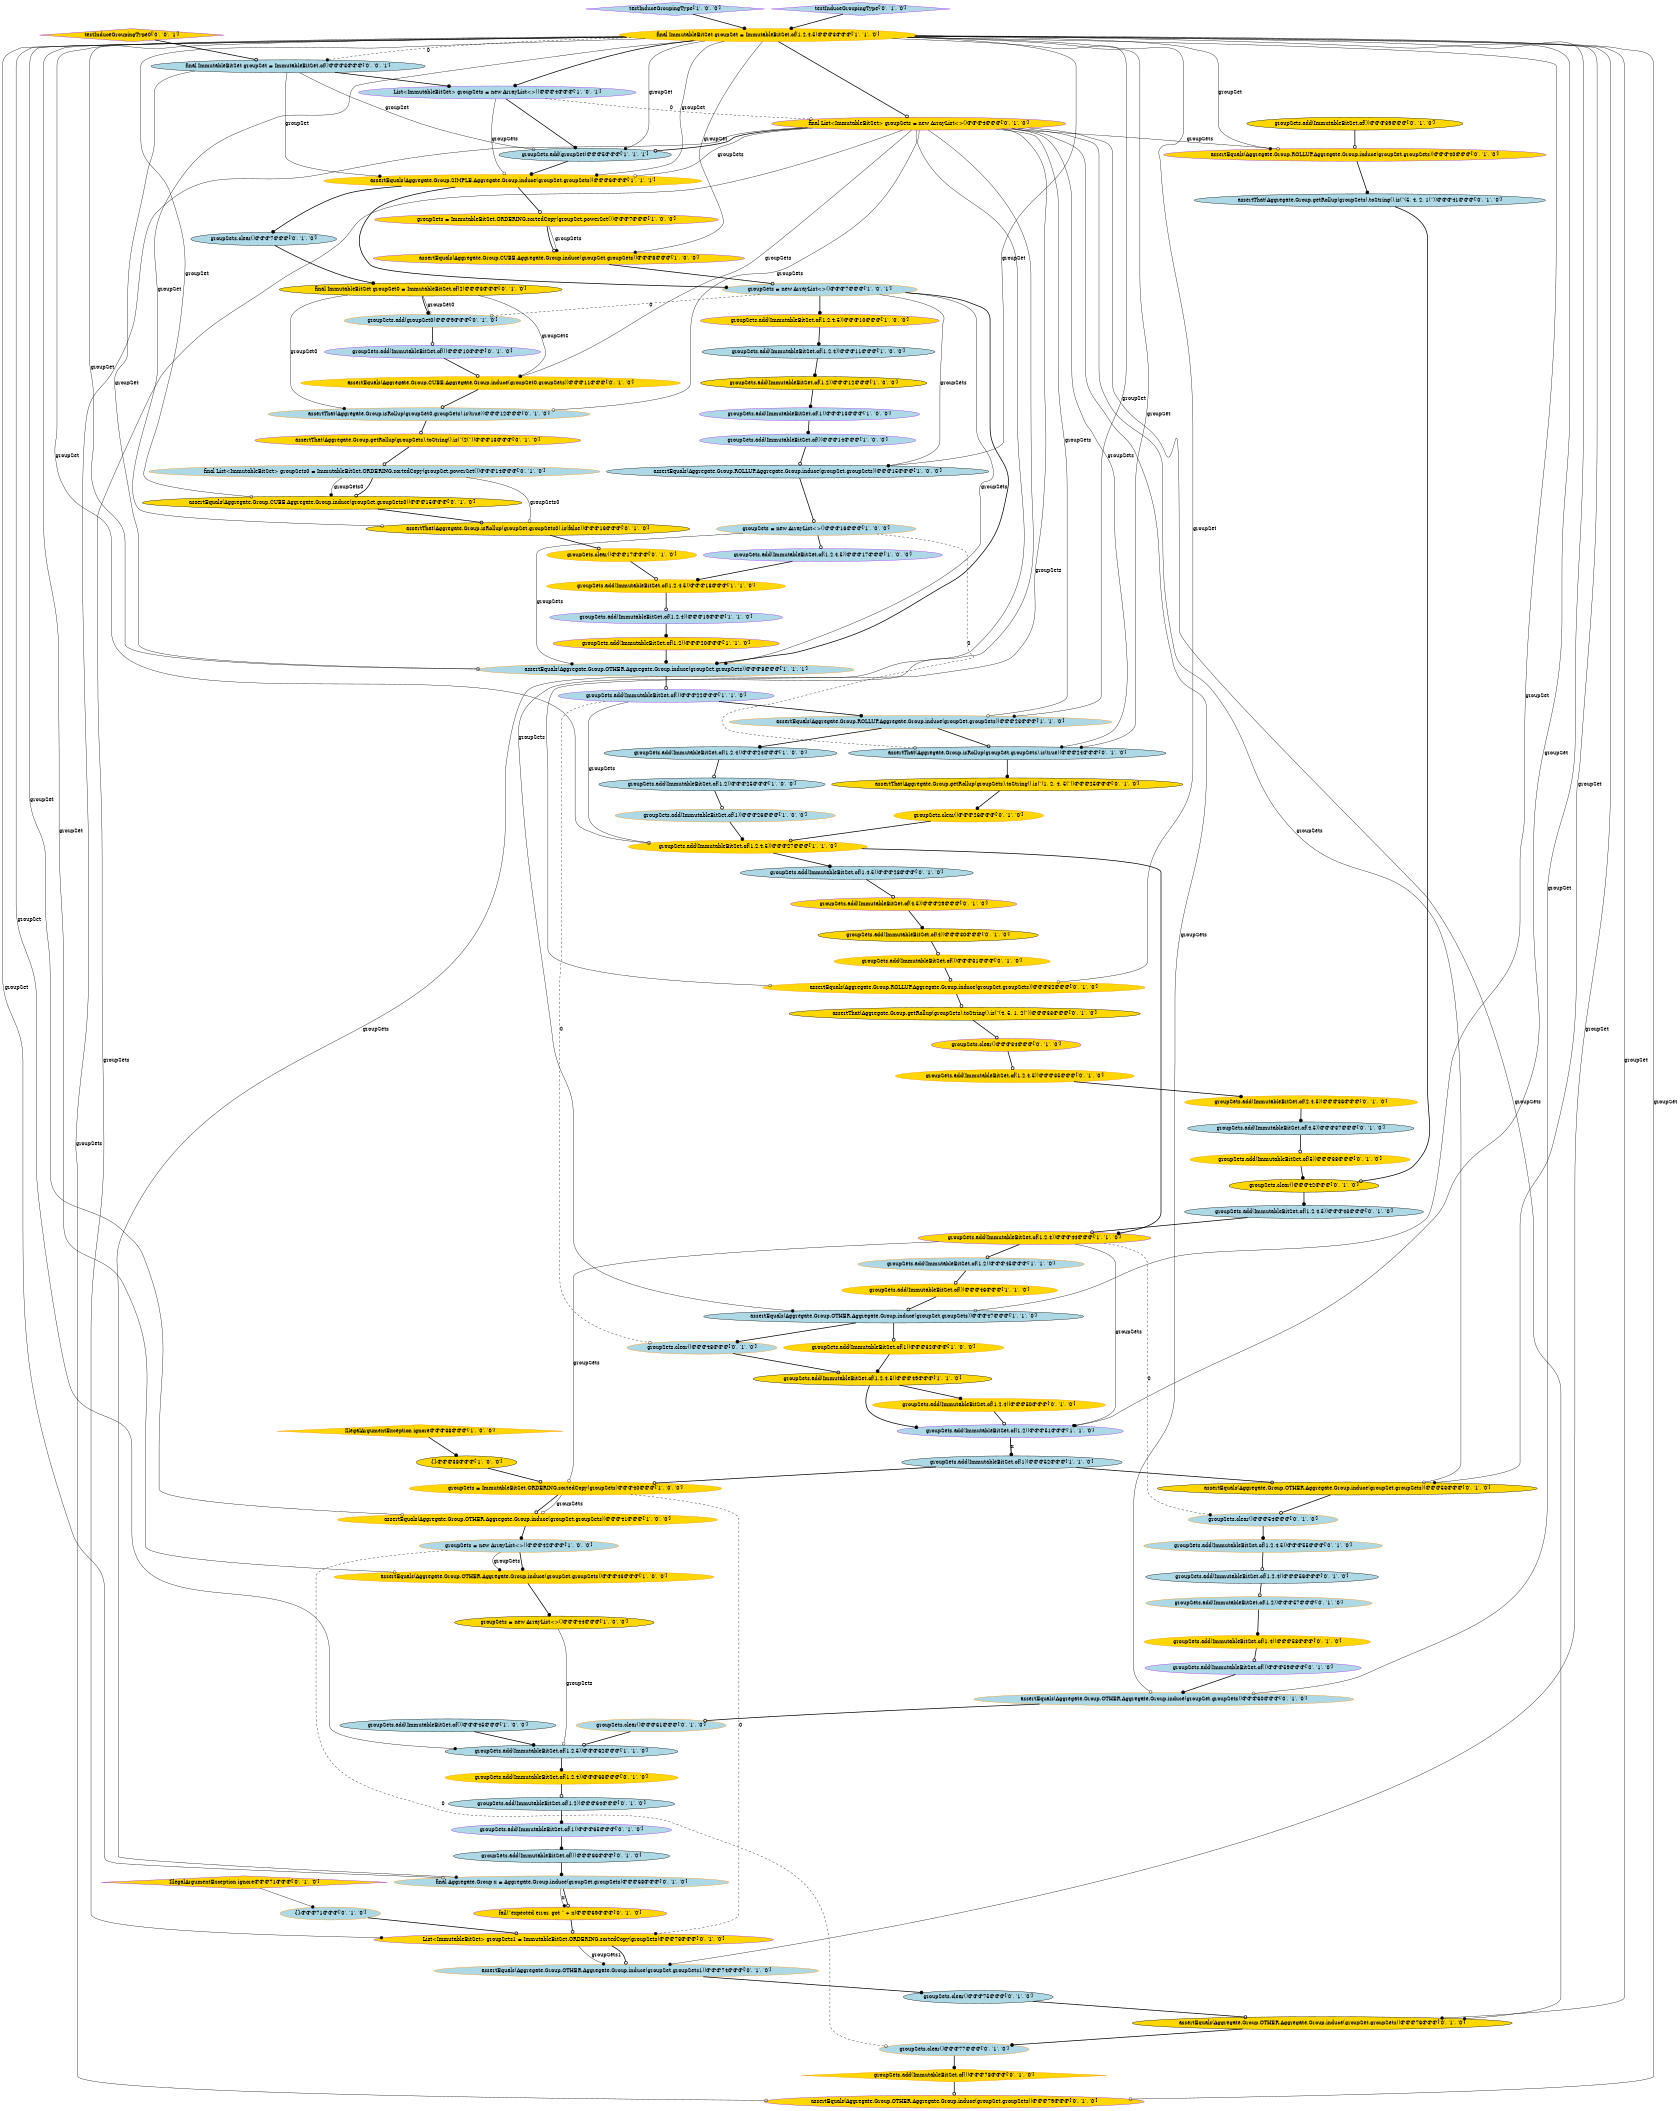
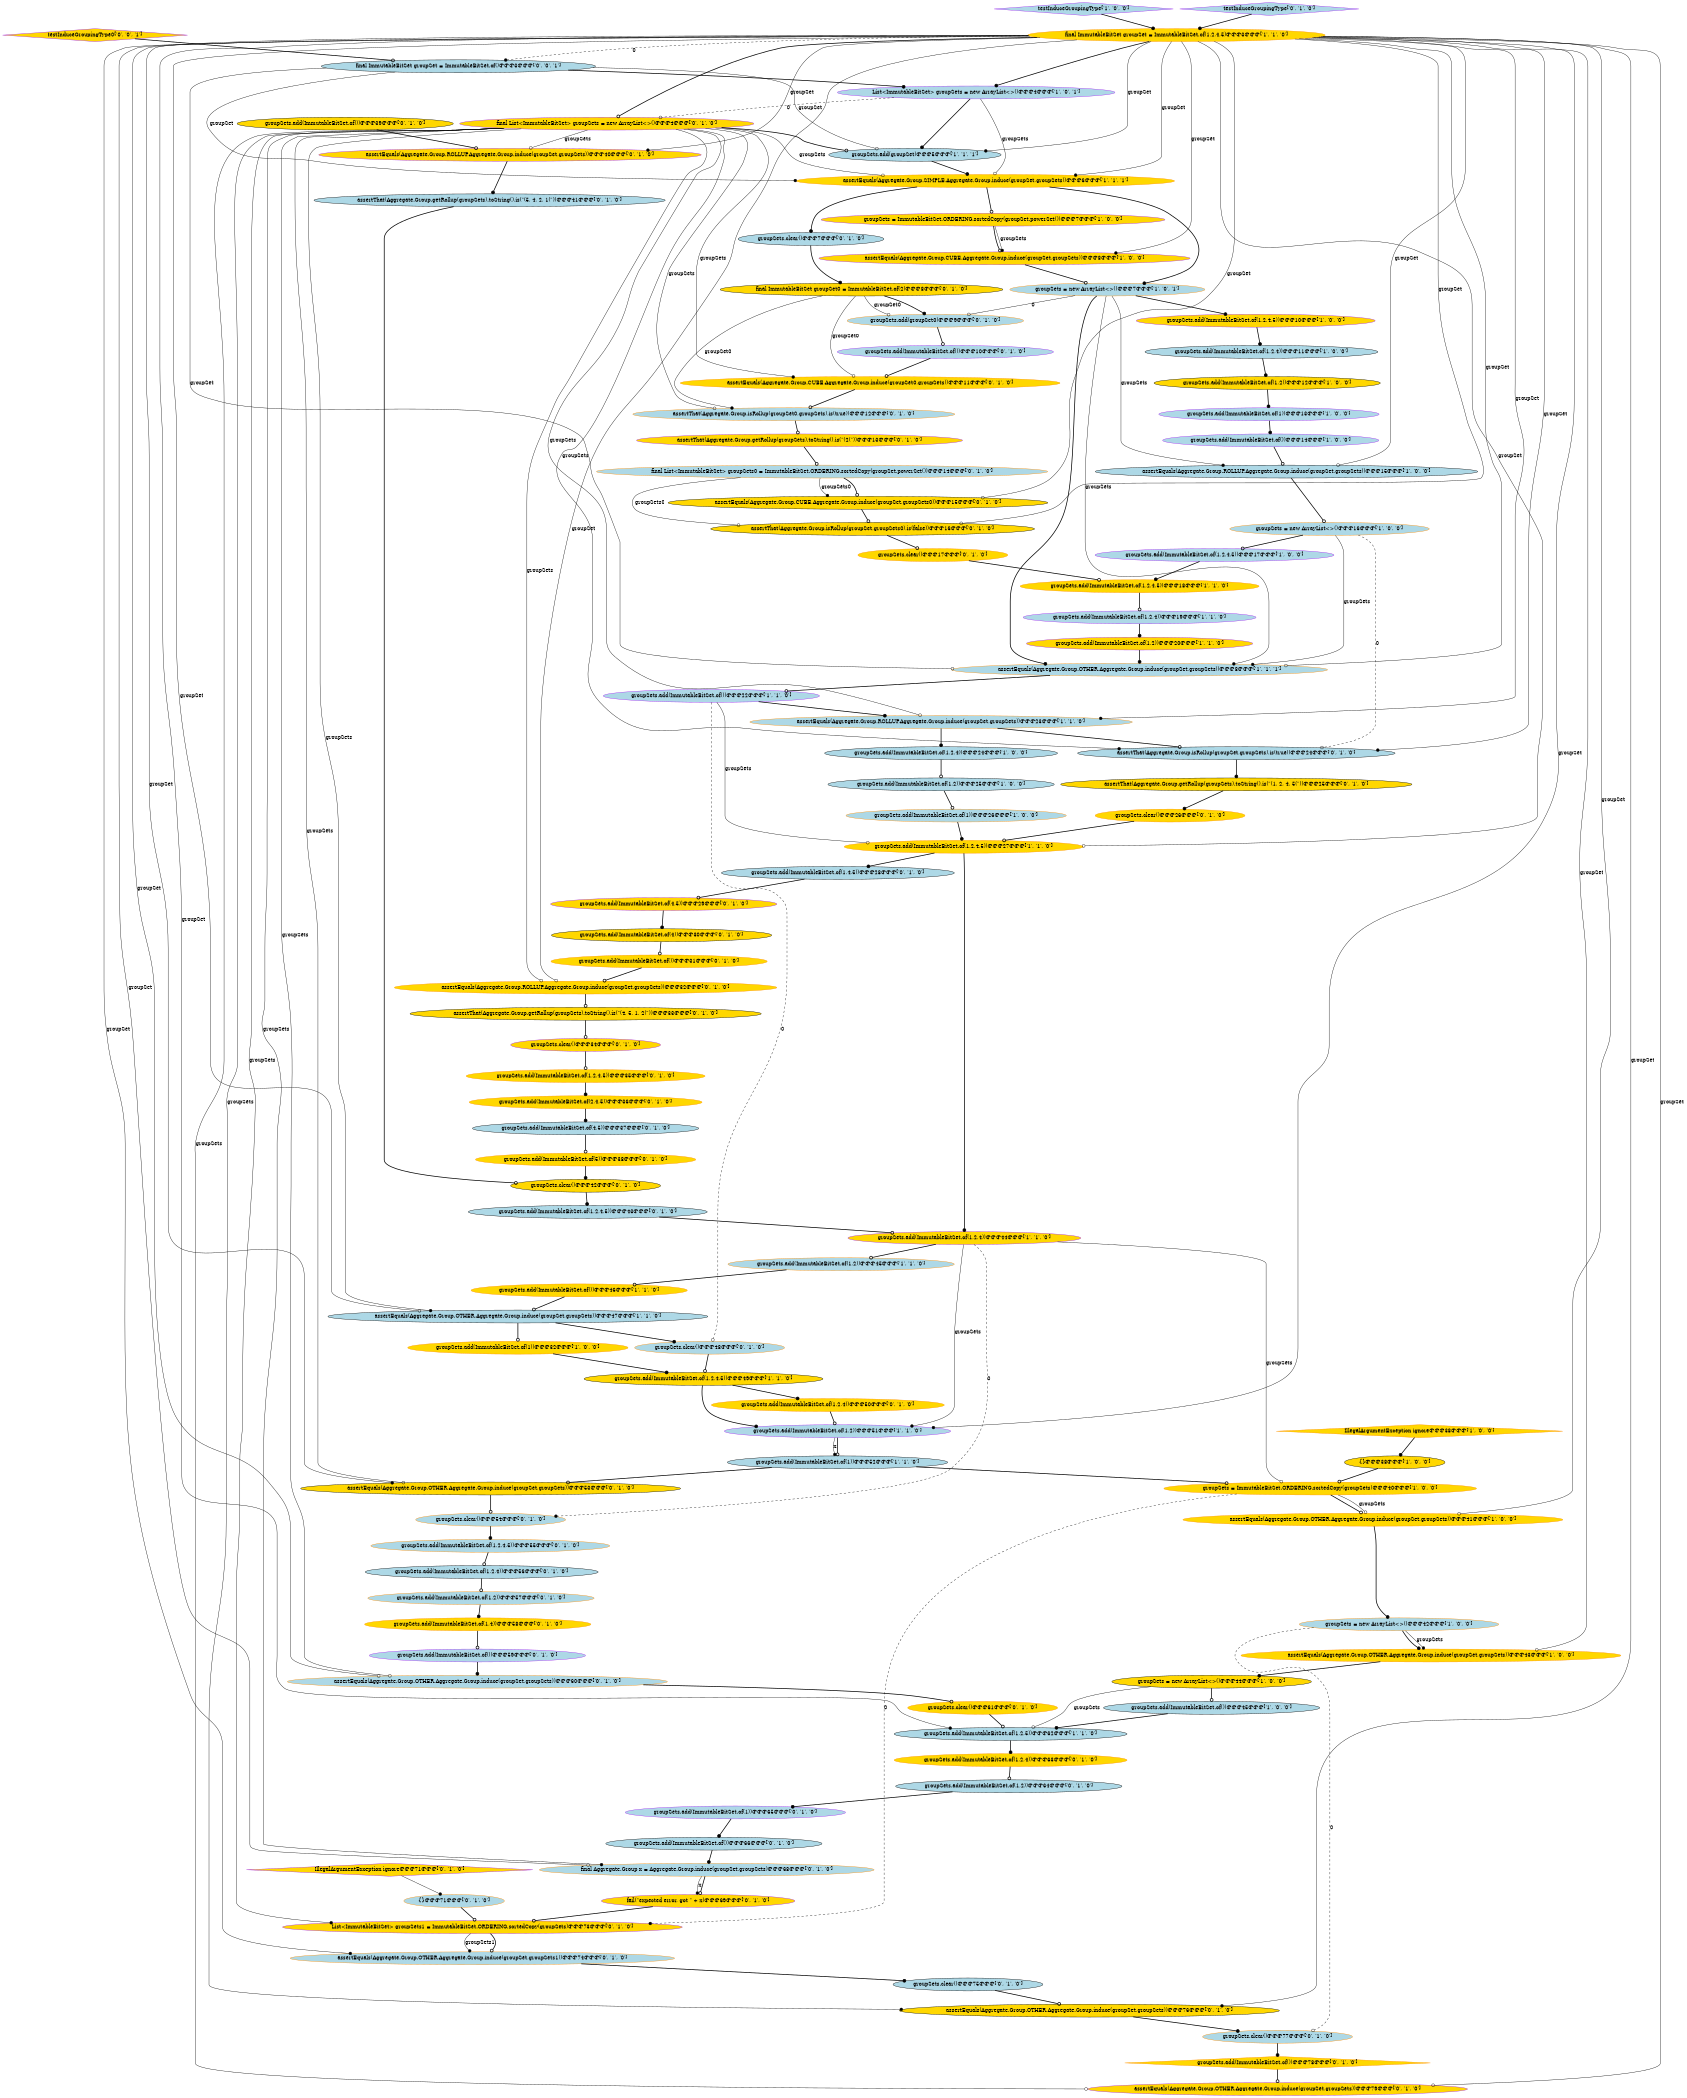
(626, 305) -> (1023, 305)
none -> (1212, 1693)
(651, 1725) -> (983, 1708)
